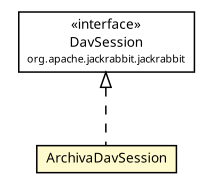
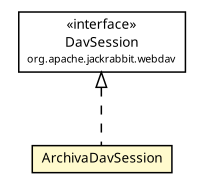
(107, 59) -> (102, 59)
